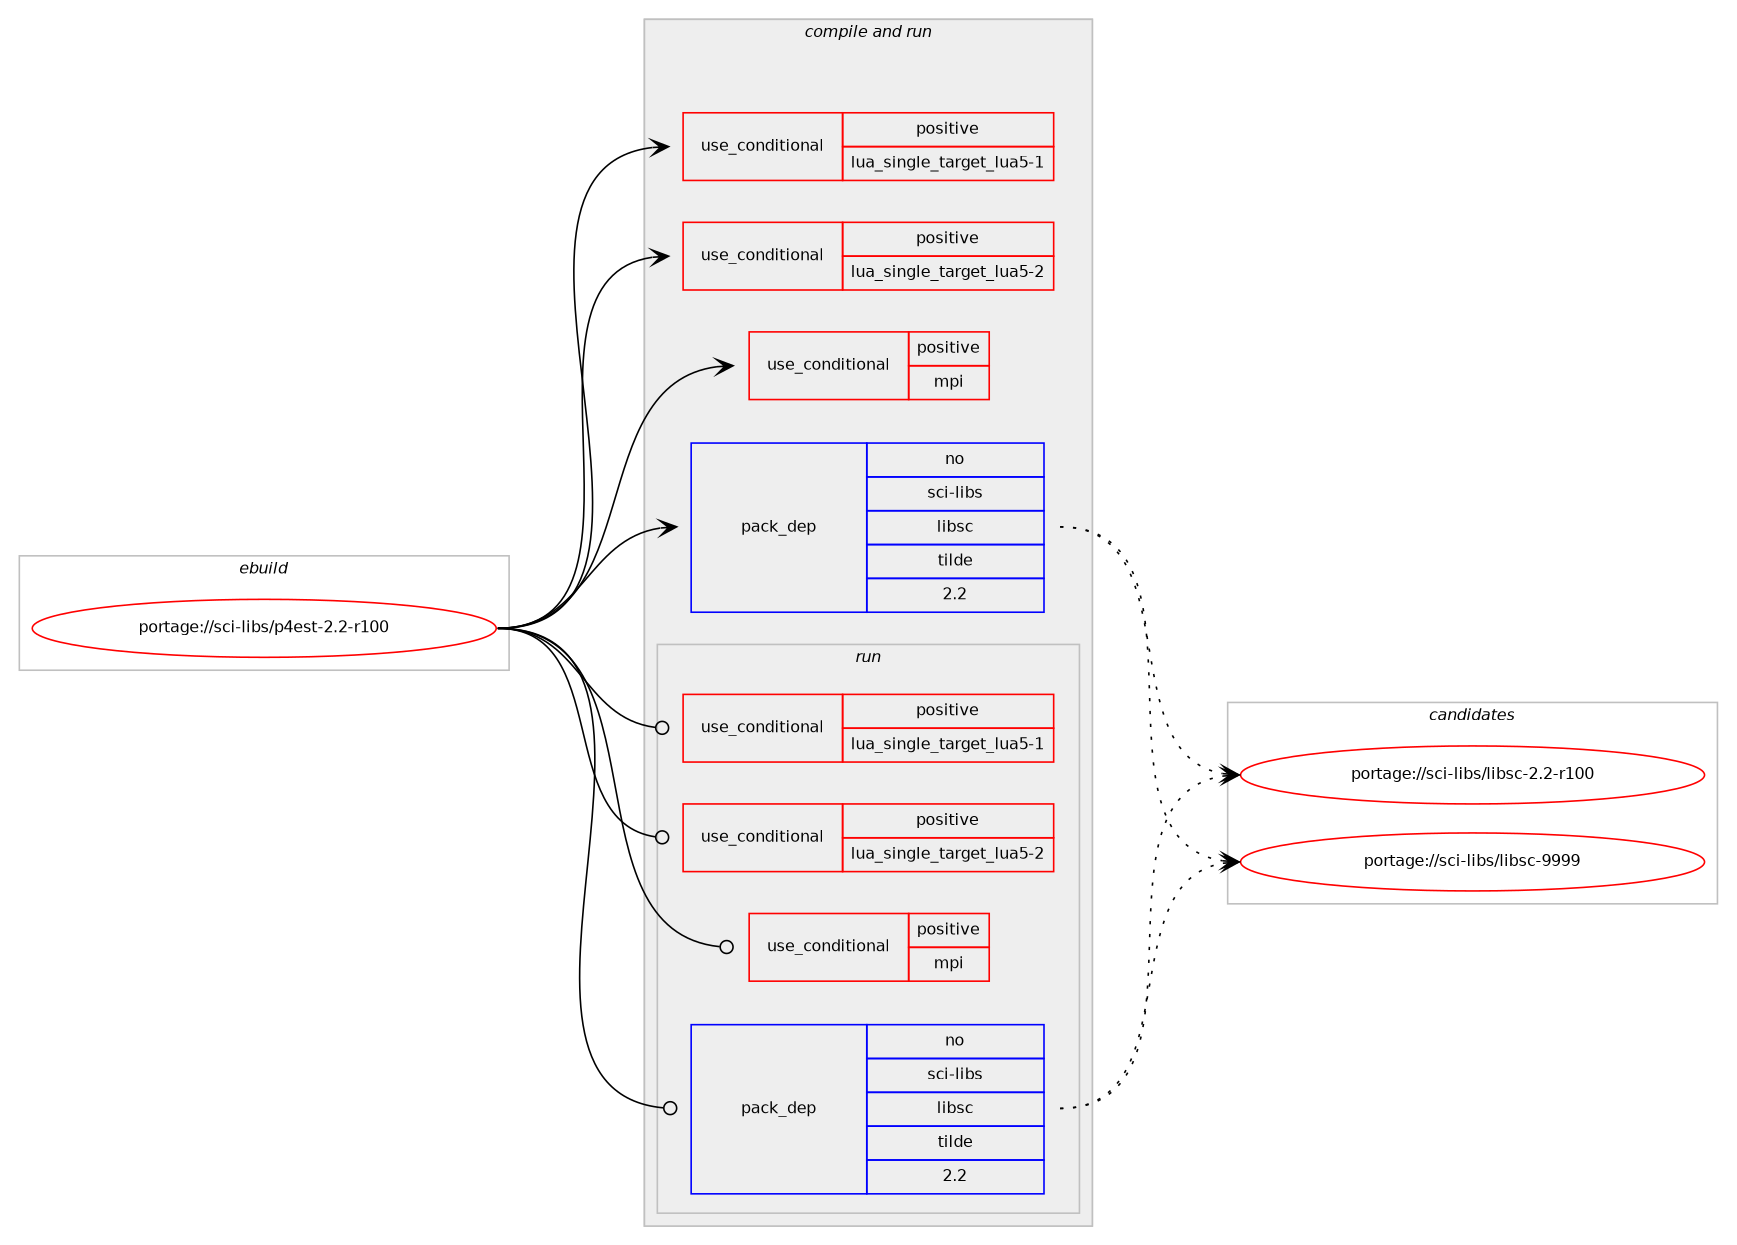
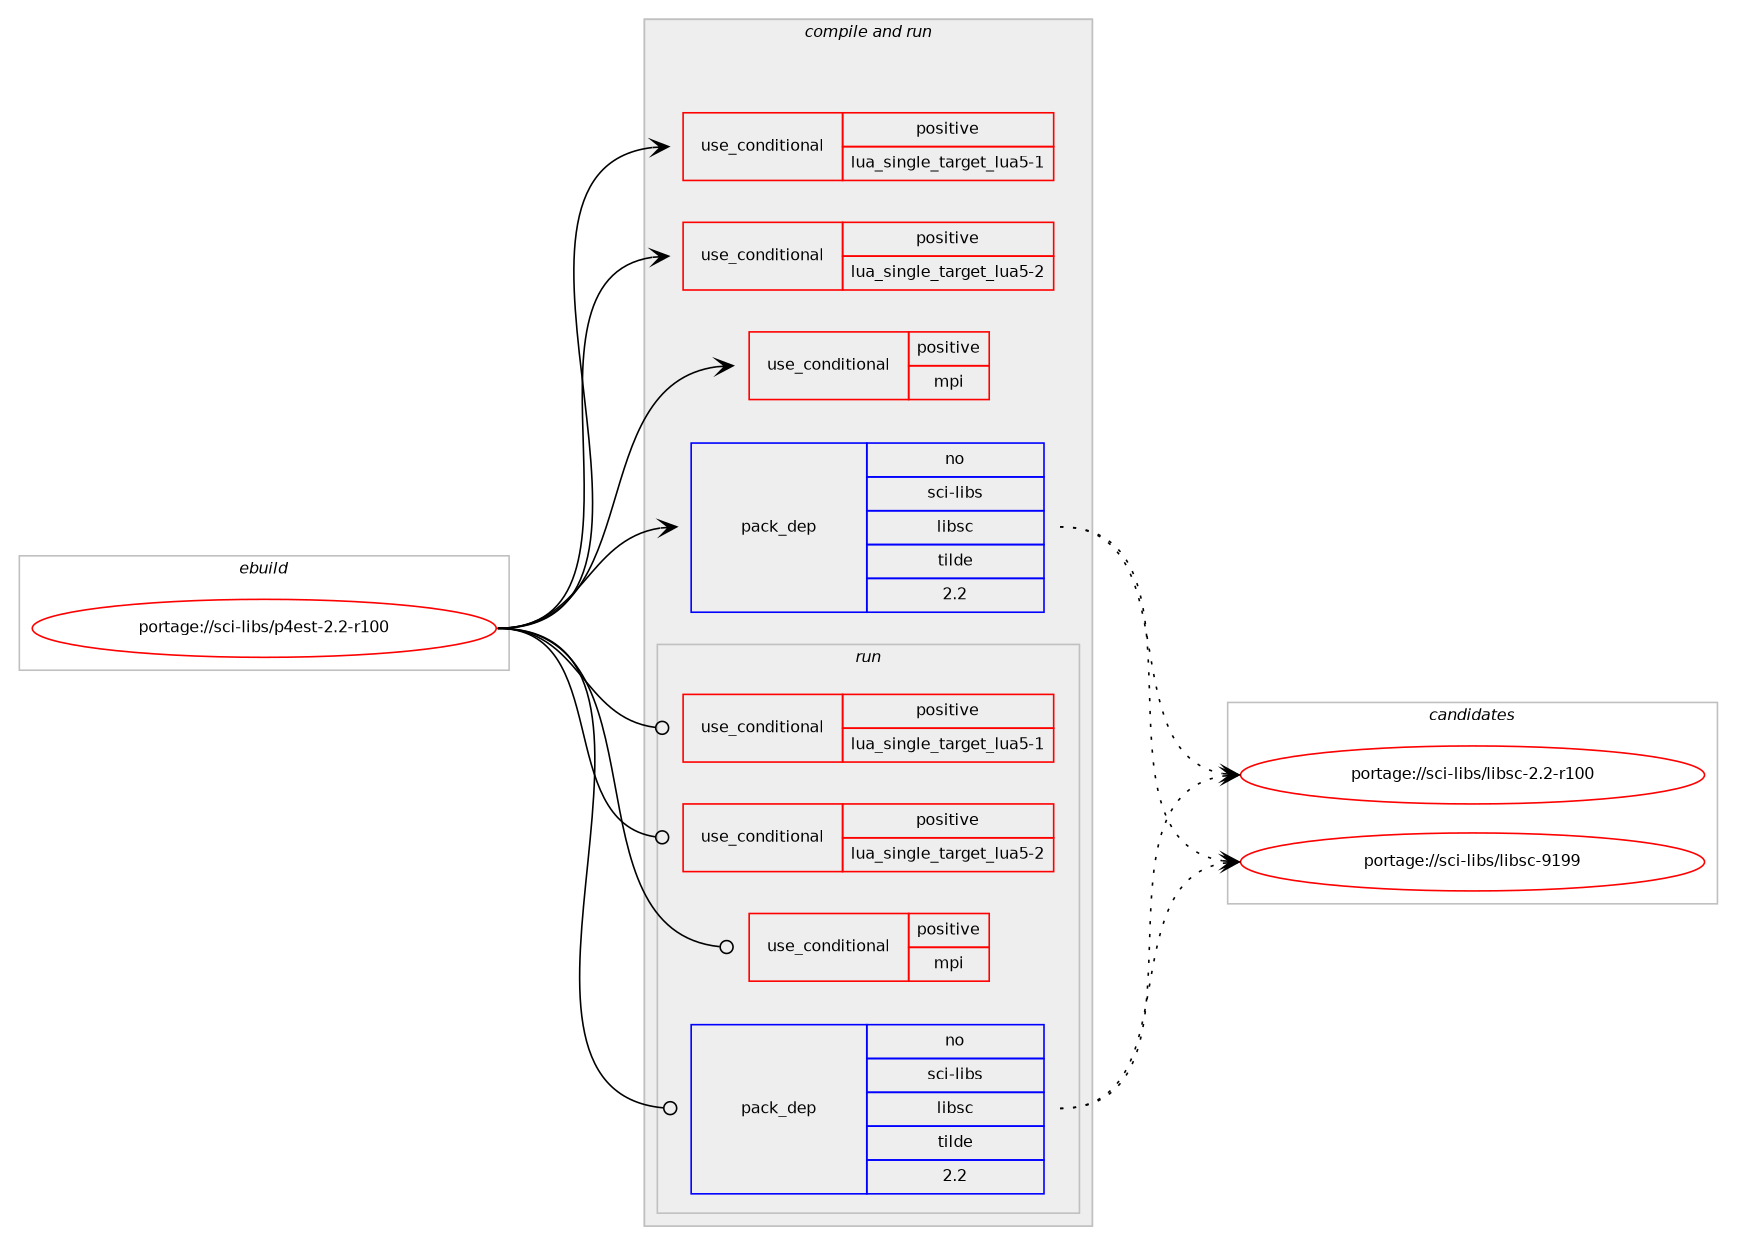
(1473, 862) -> (1473, 862)
